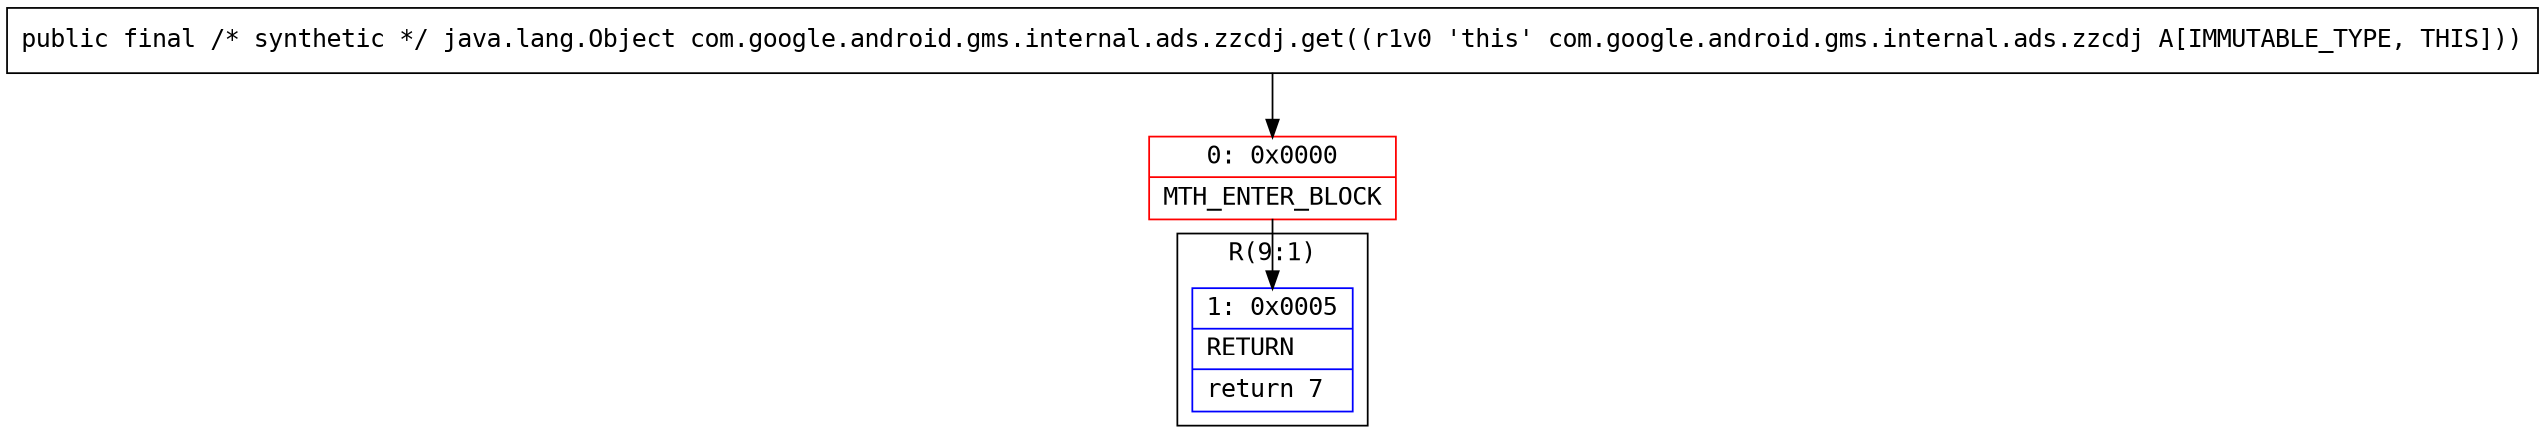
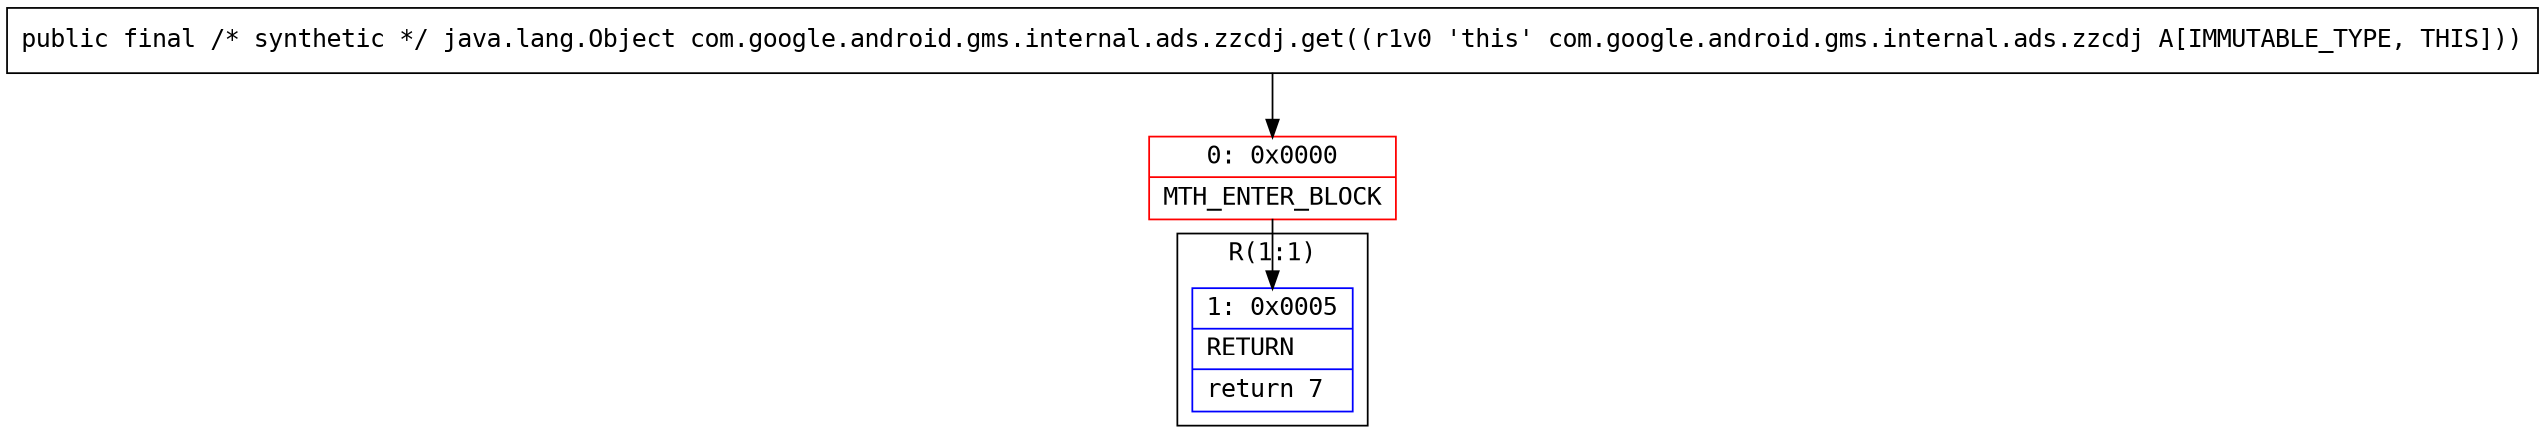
(1273, 254) -> (1273, 254)
